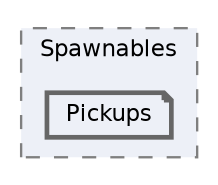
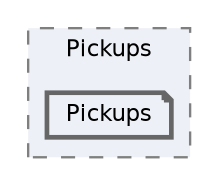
(109, 50) -> (109, 50)
